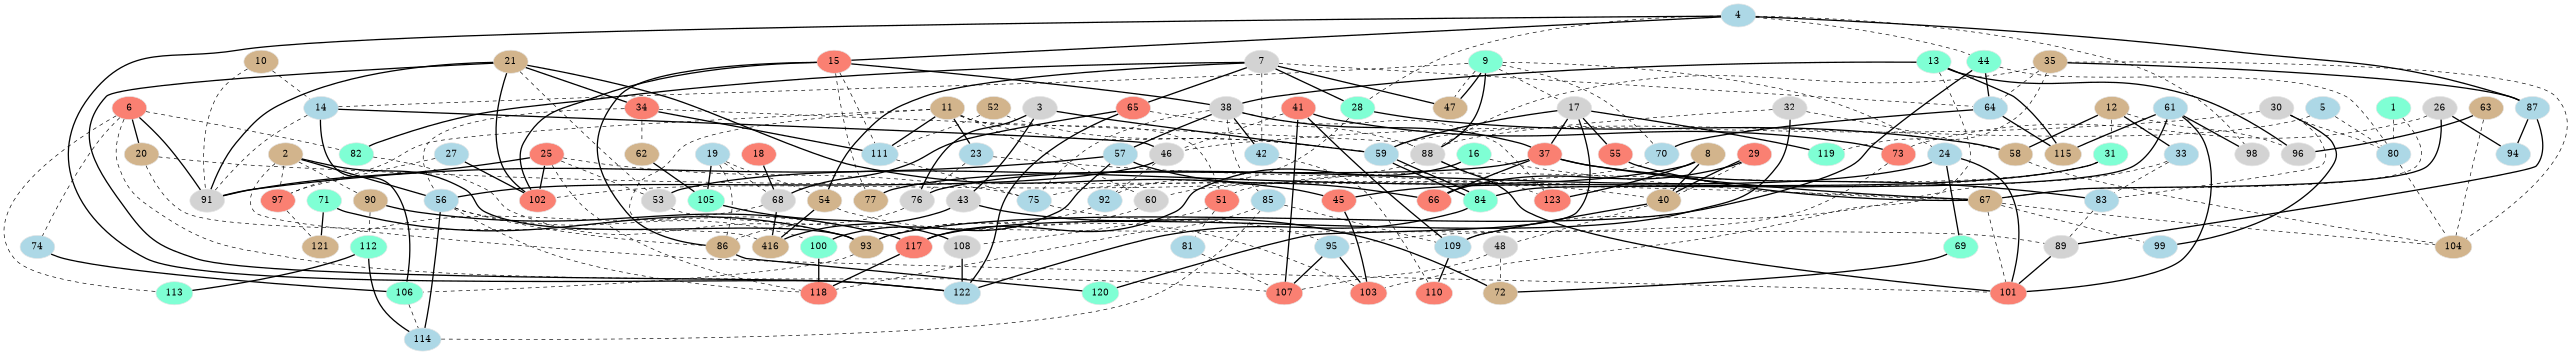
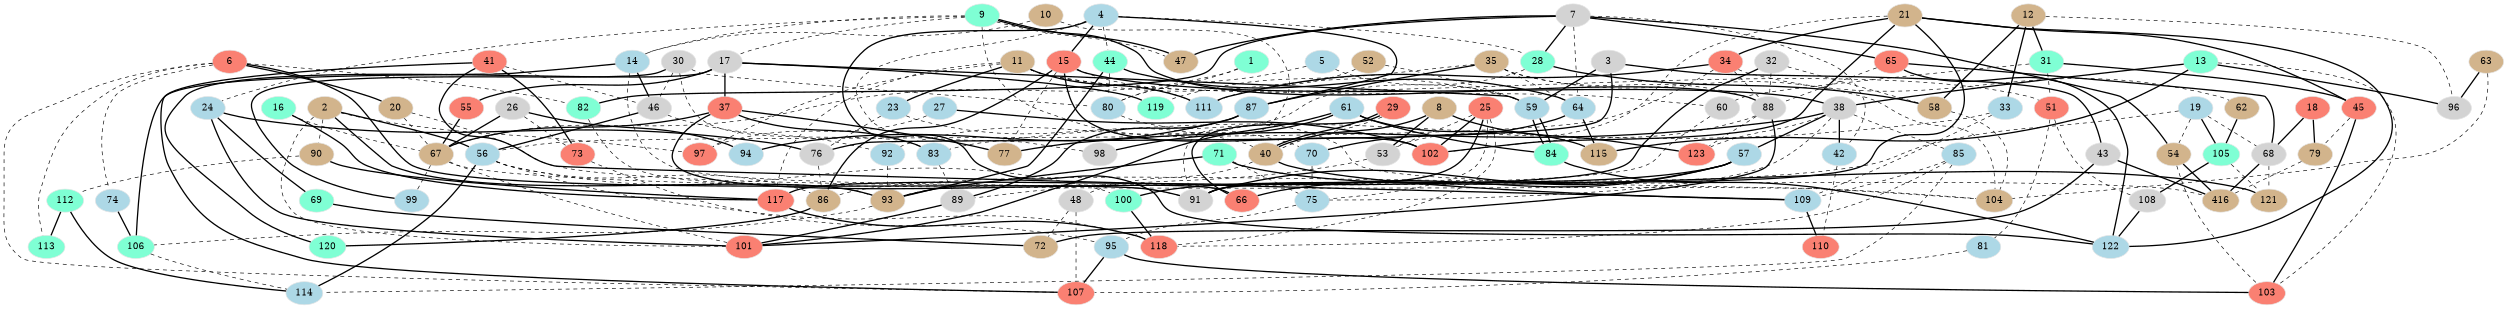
(1358, 127) -> (1423, 135)
(2111, 131) -> (2037, 39)
none -> (2315, 154)
(957, 178) -> (1254, 172)
(293, 217) -> (2249, 181)
